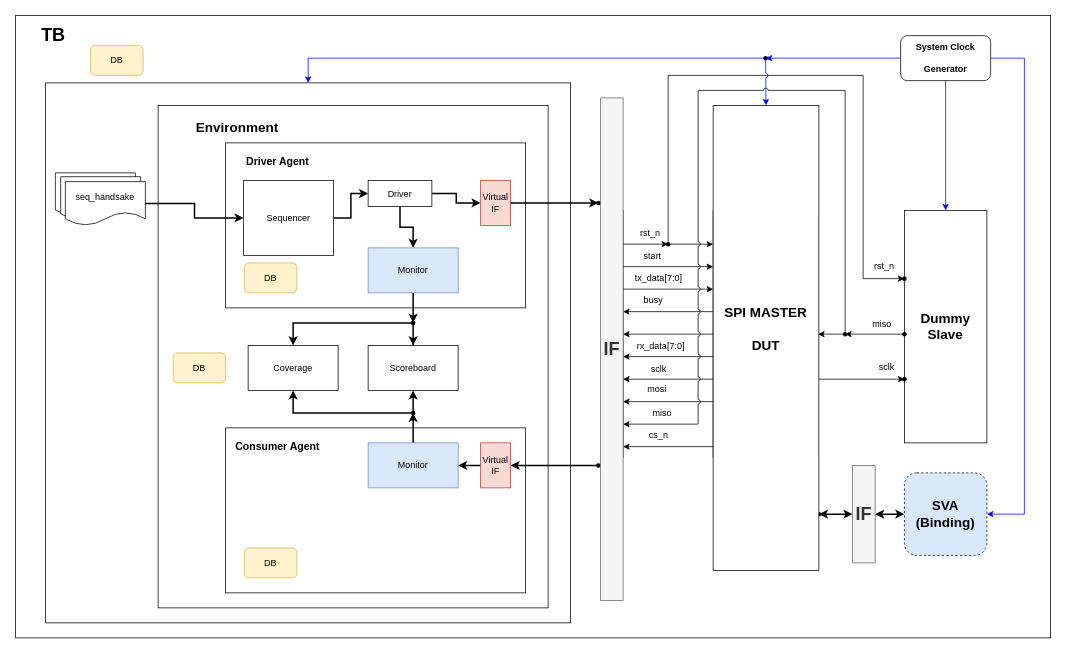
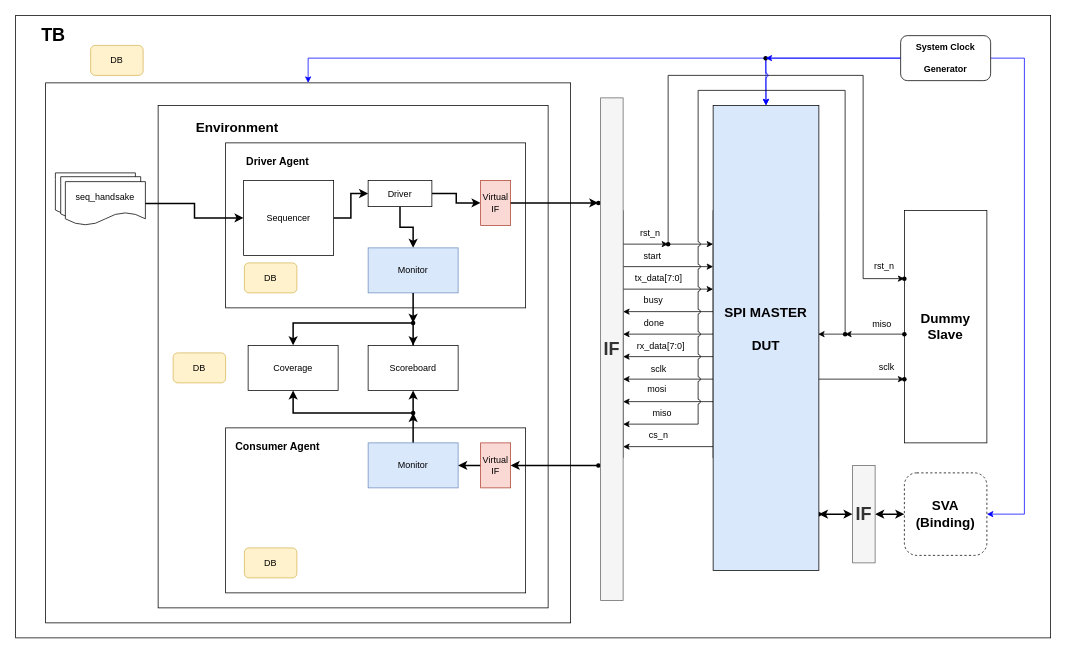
(945, 143) -> (768, 58)
none -> (654, 323)
(766, 338) -> (766, 338)
(945, 514) -> (945, 514)
